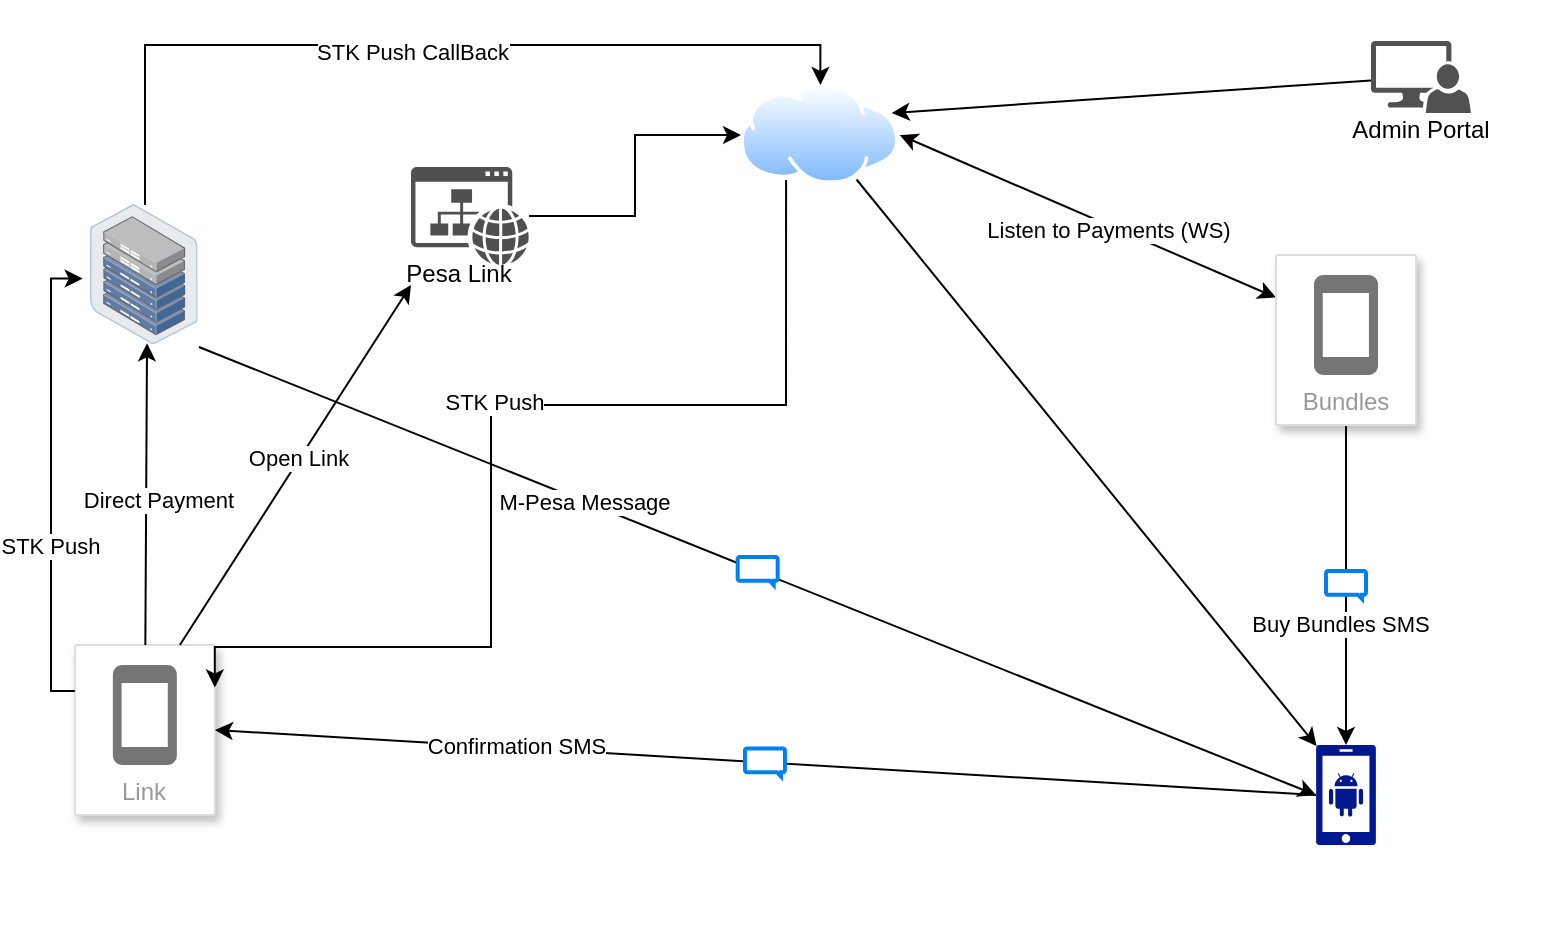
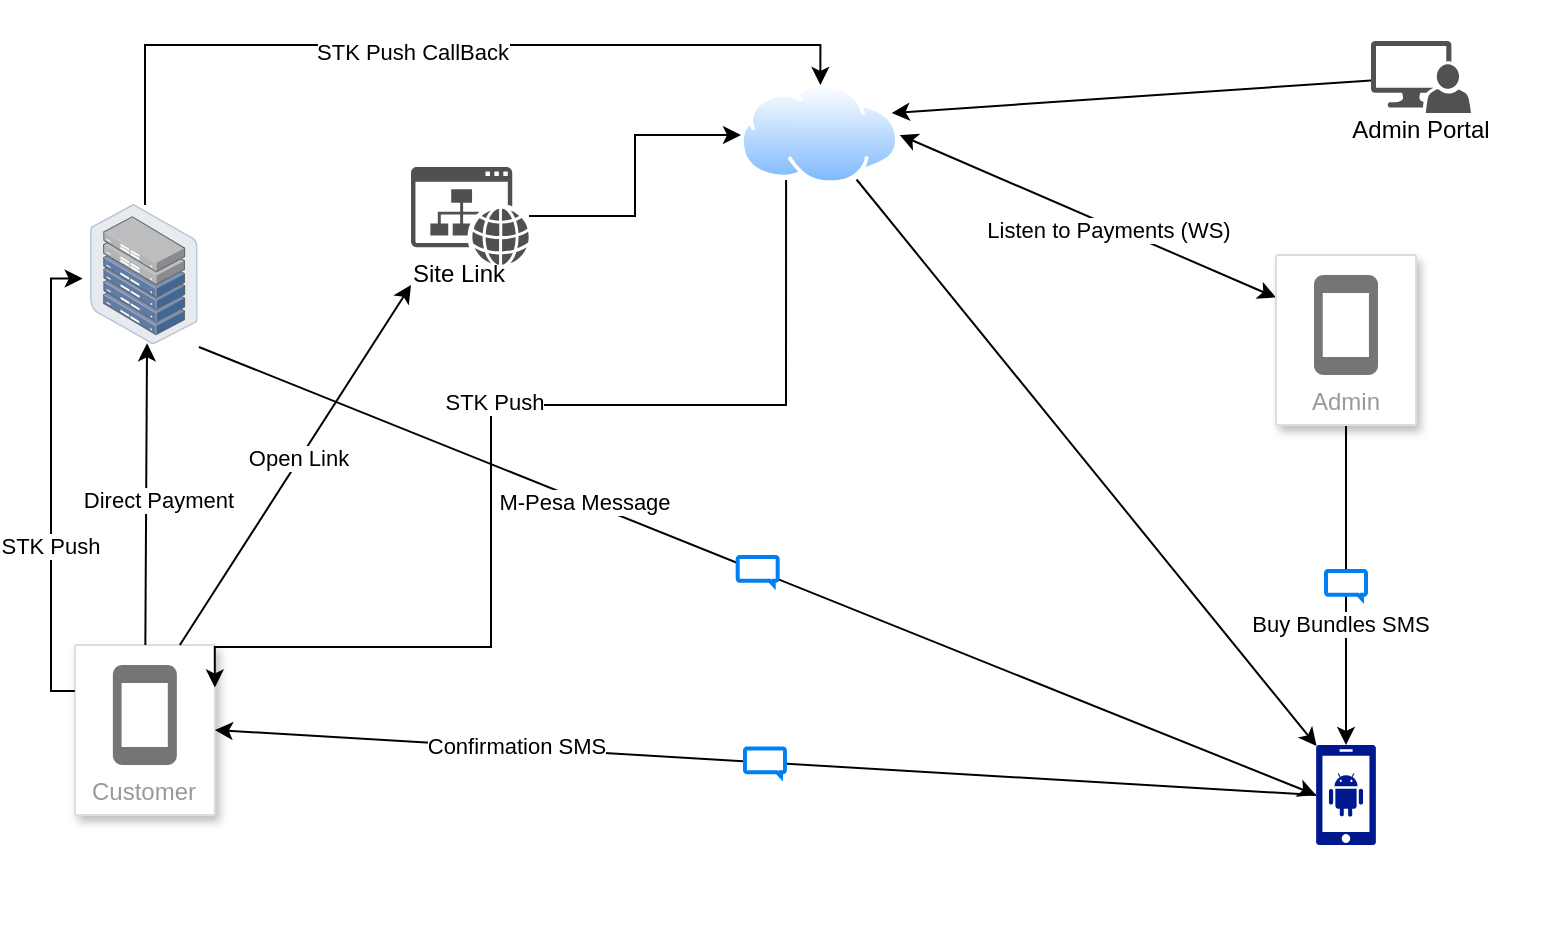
(460, 275) -> (460, 275)
(1347, 401) -> (1347, 401)
(145, 791) -> (145, 791)
